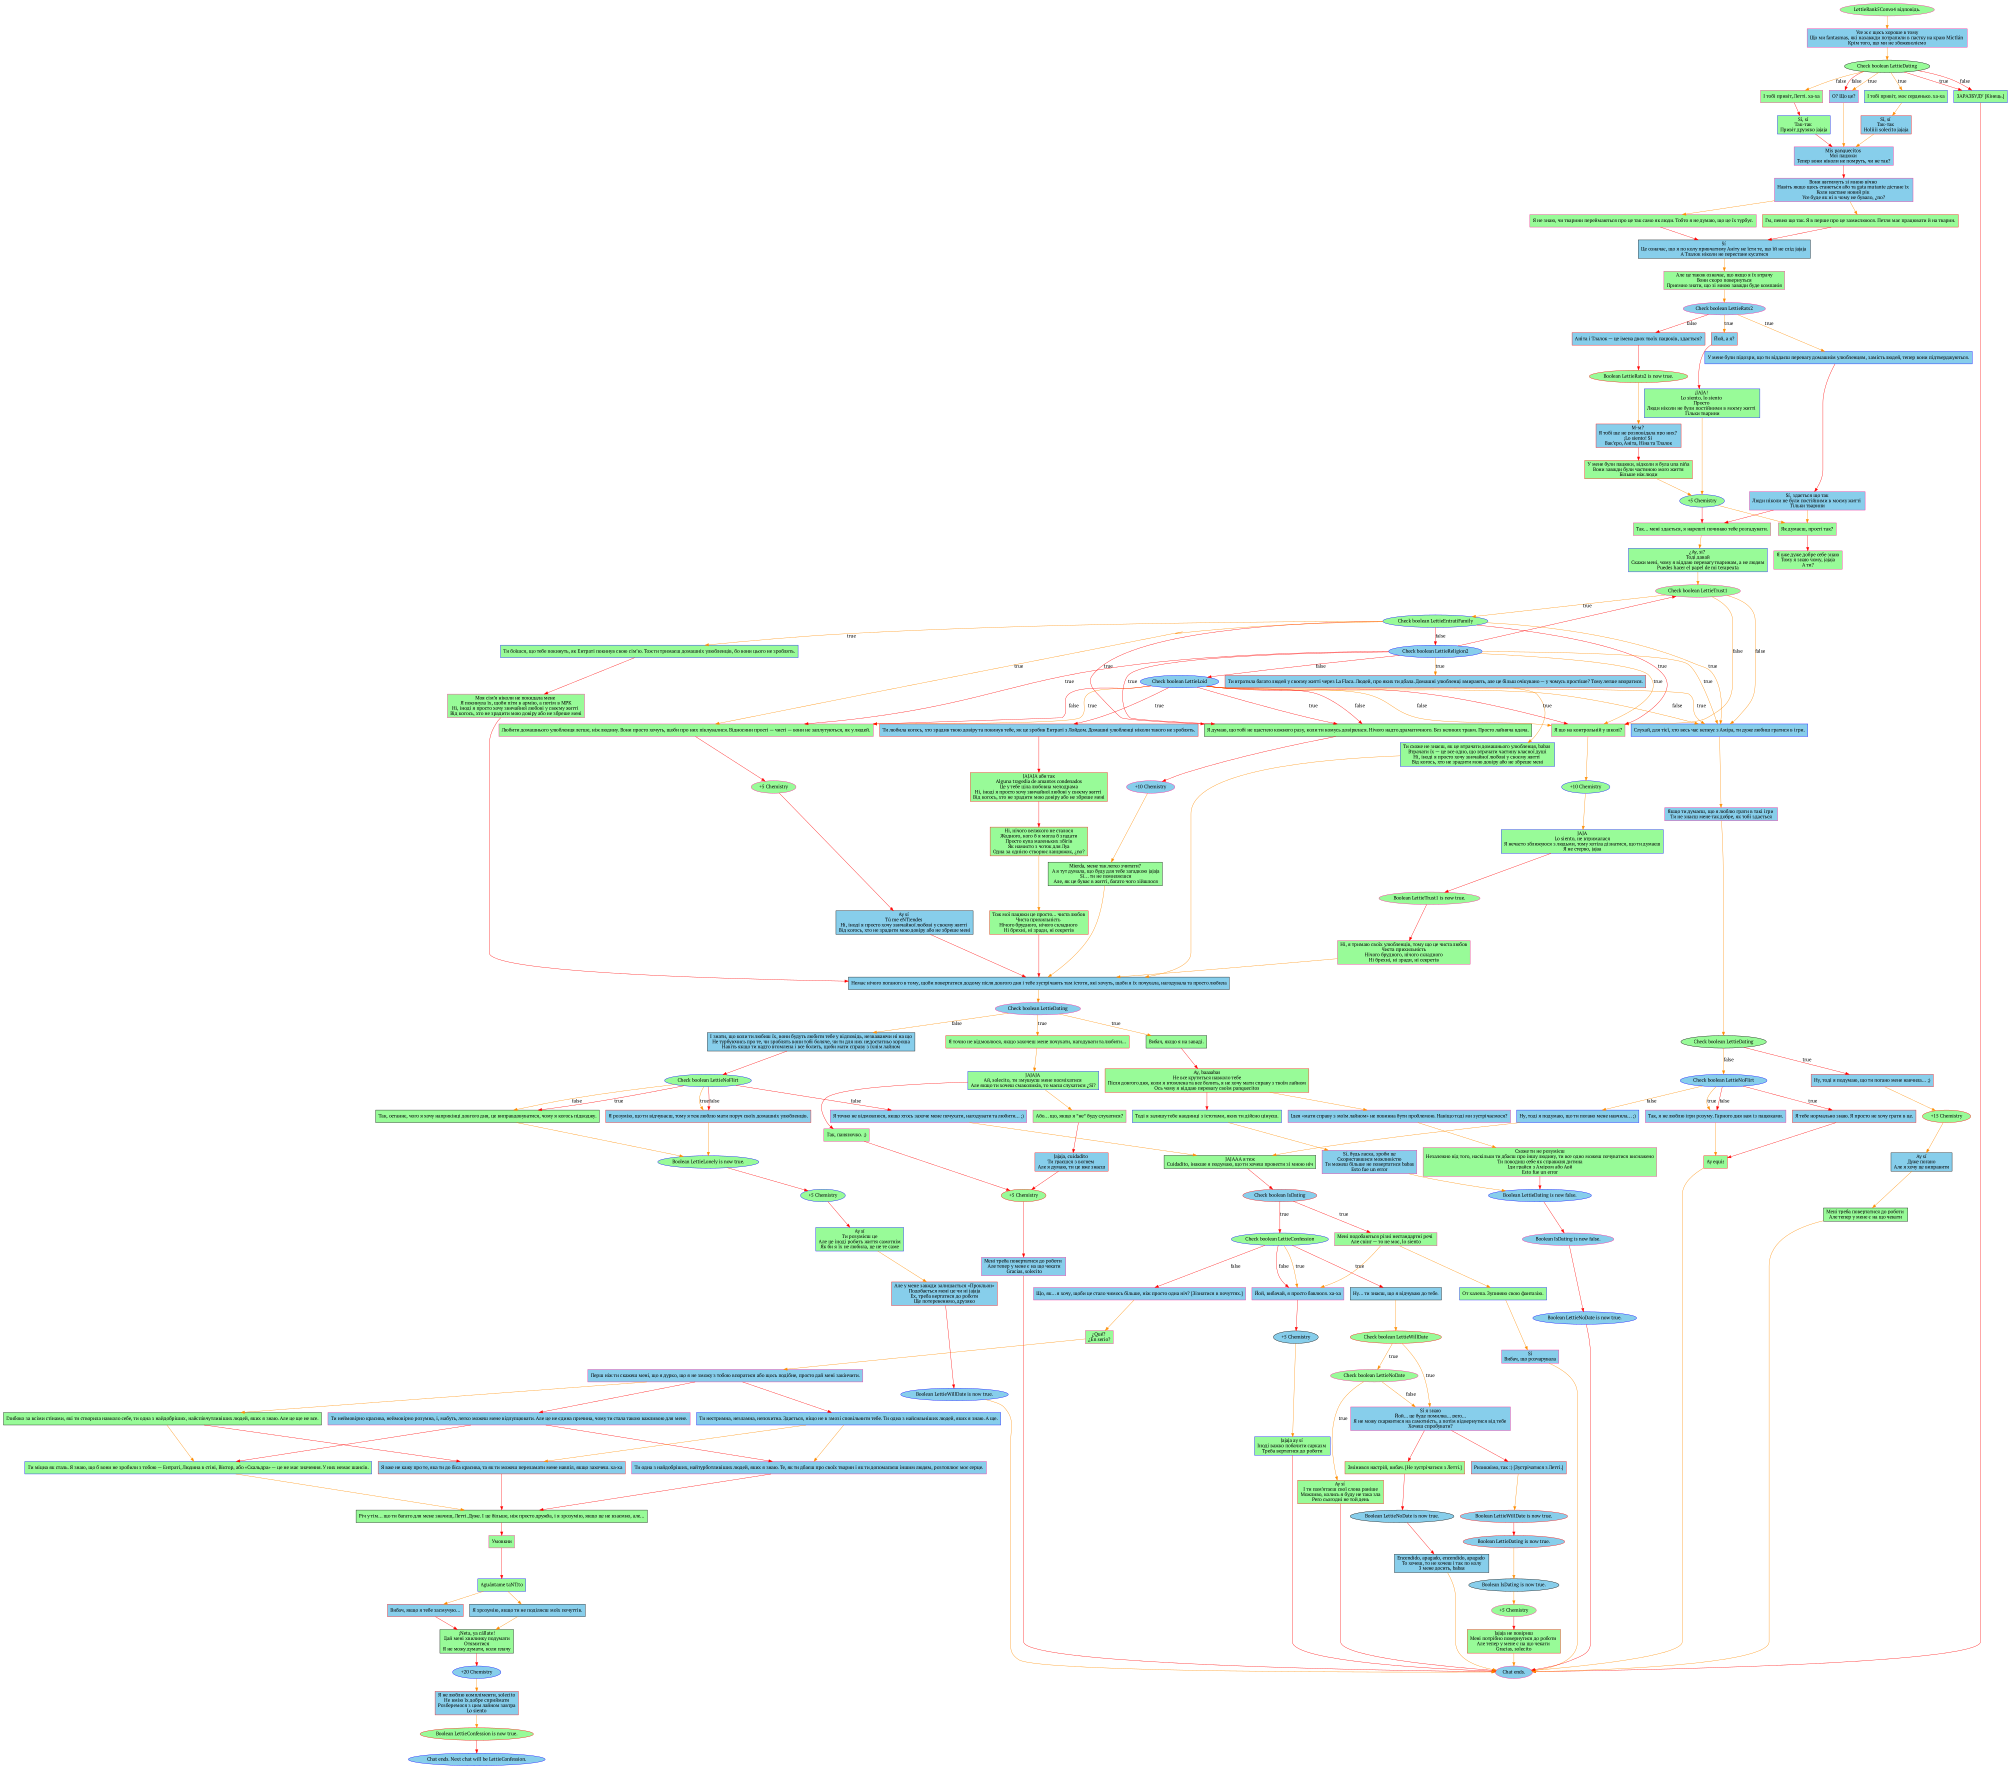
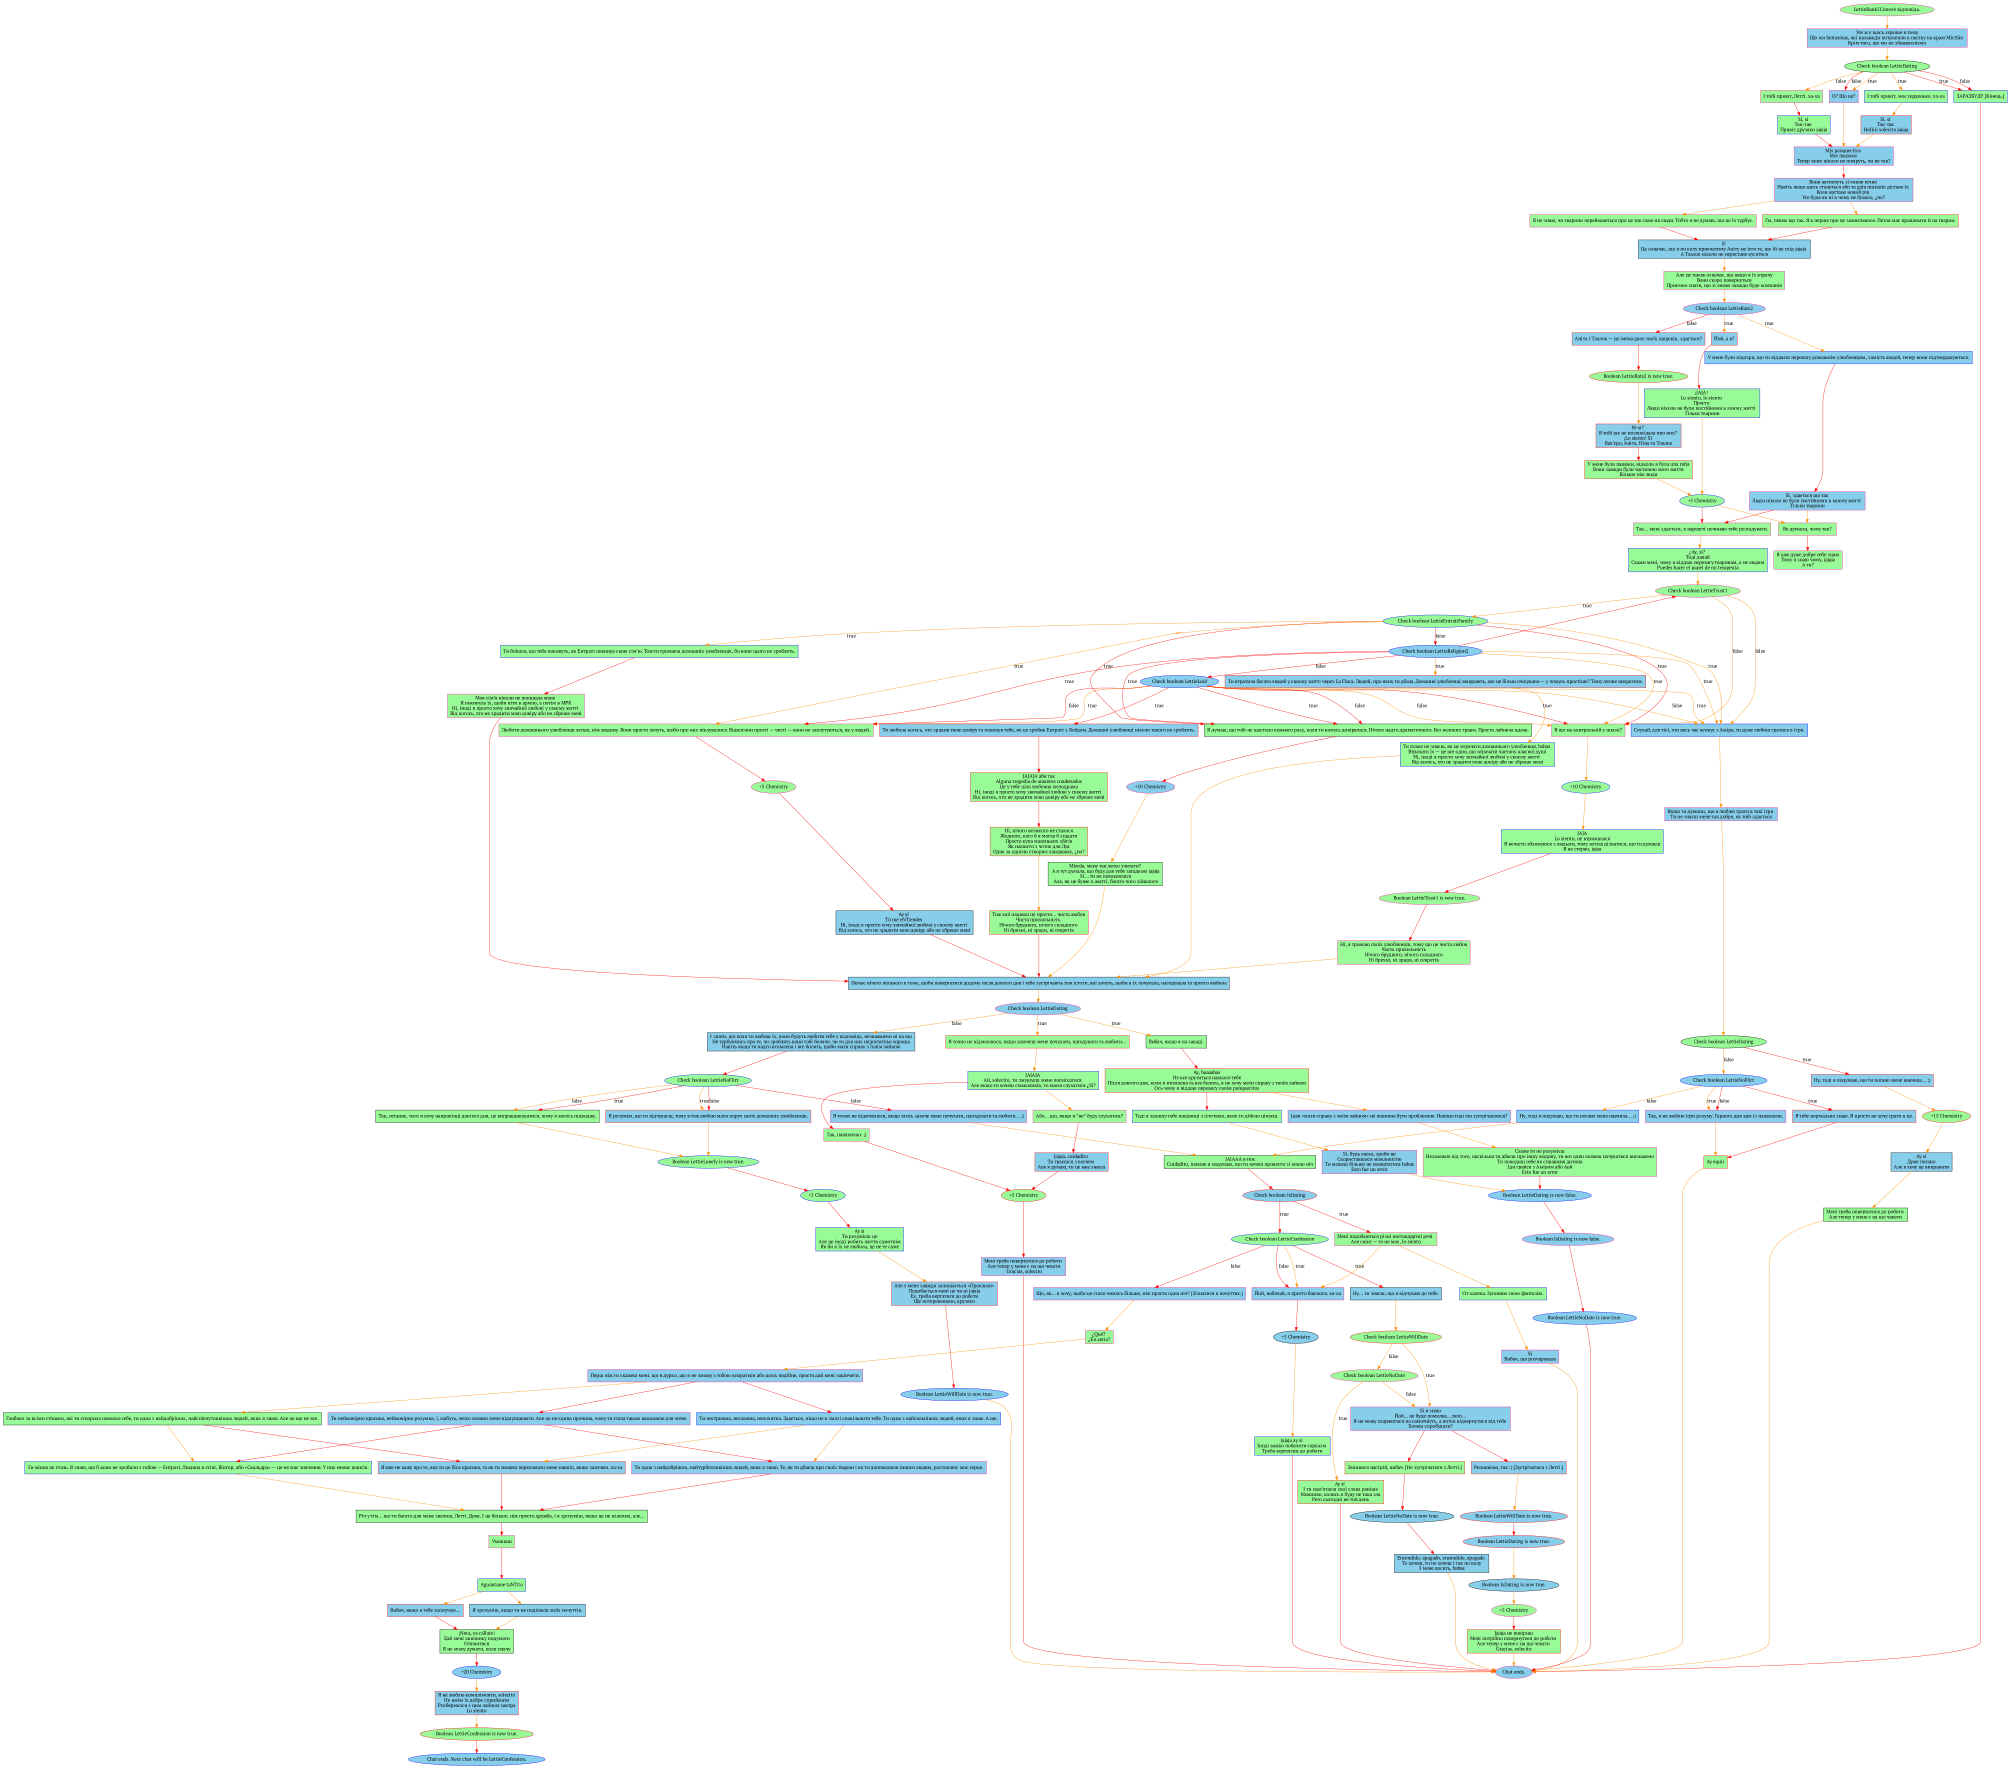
(1807, 529) -> (1807, 529)
(1394, 1357) -> (1394, 1357)
